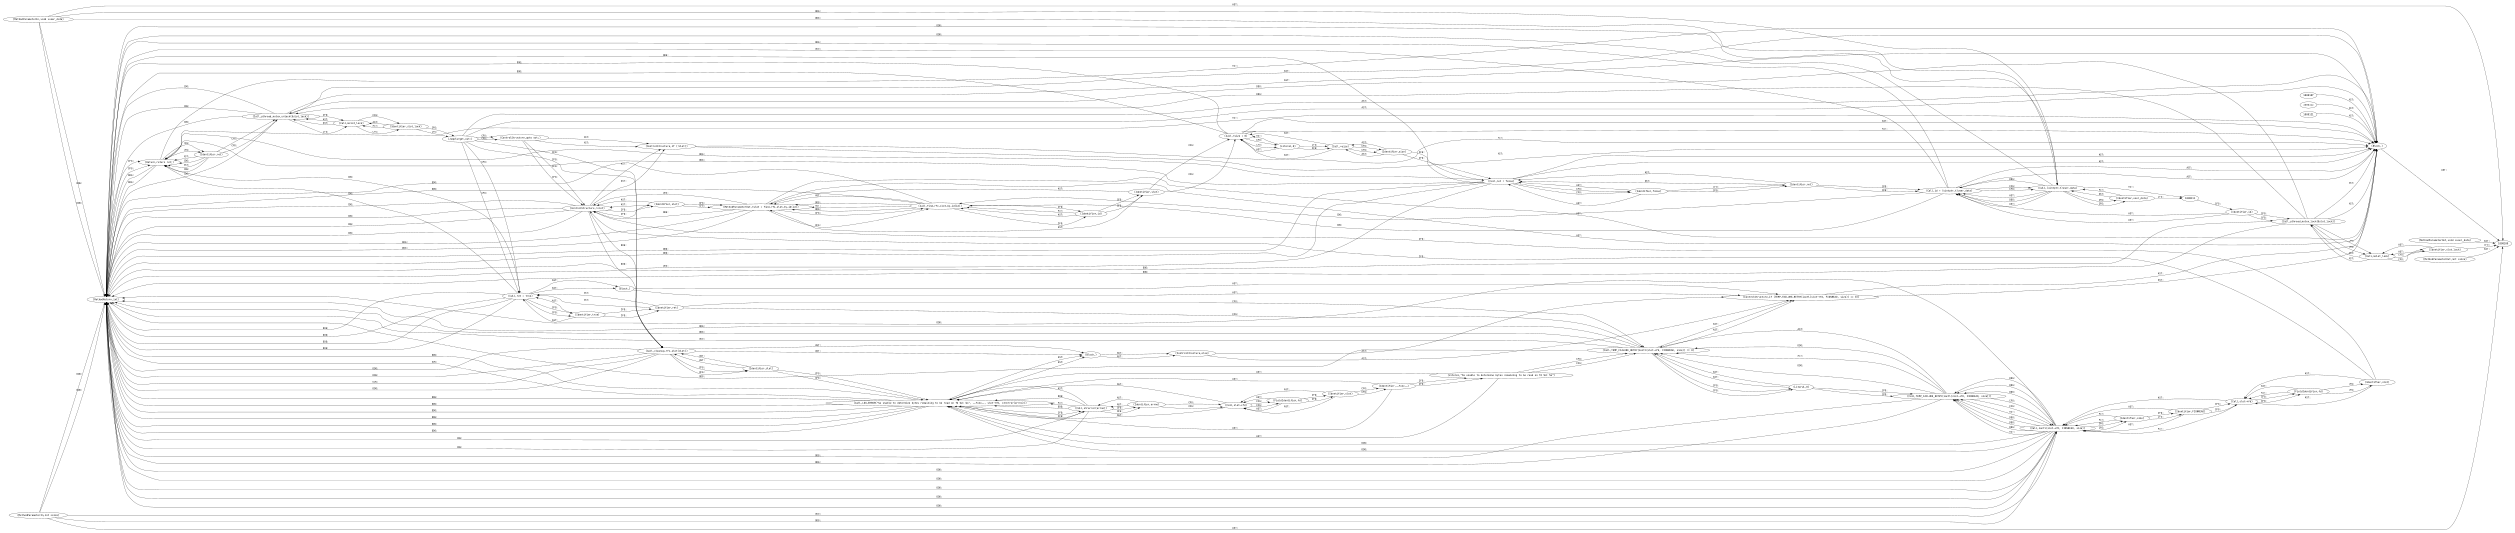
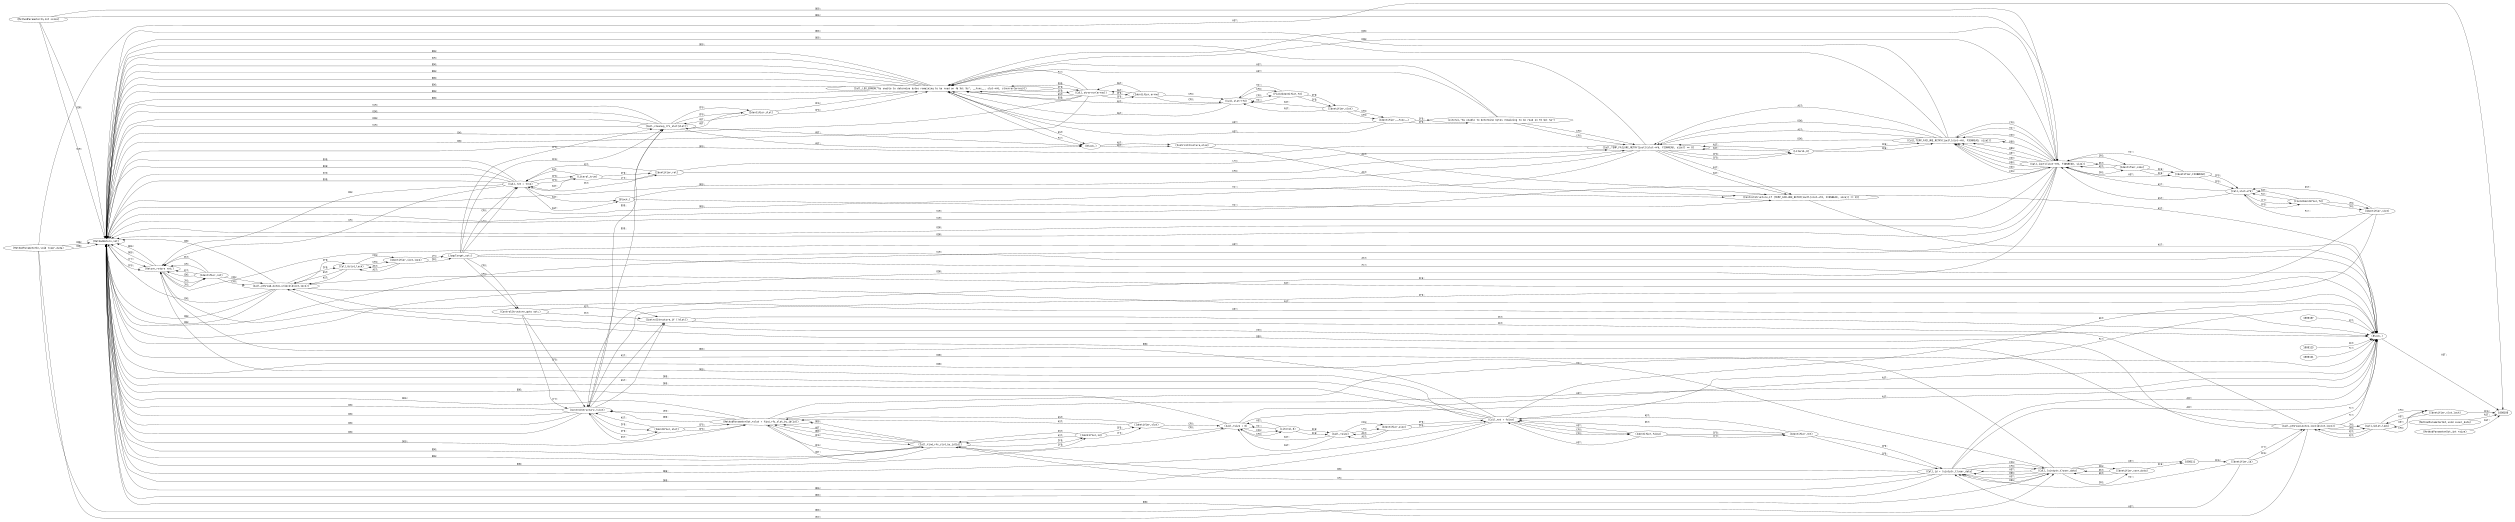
(587, 315) -> (587, 177)
(1391, 530) -> none
